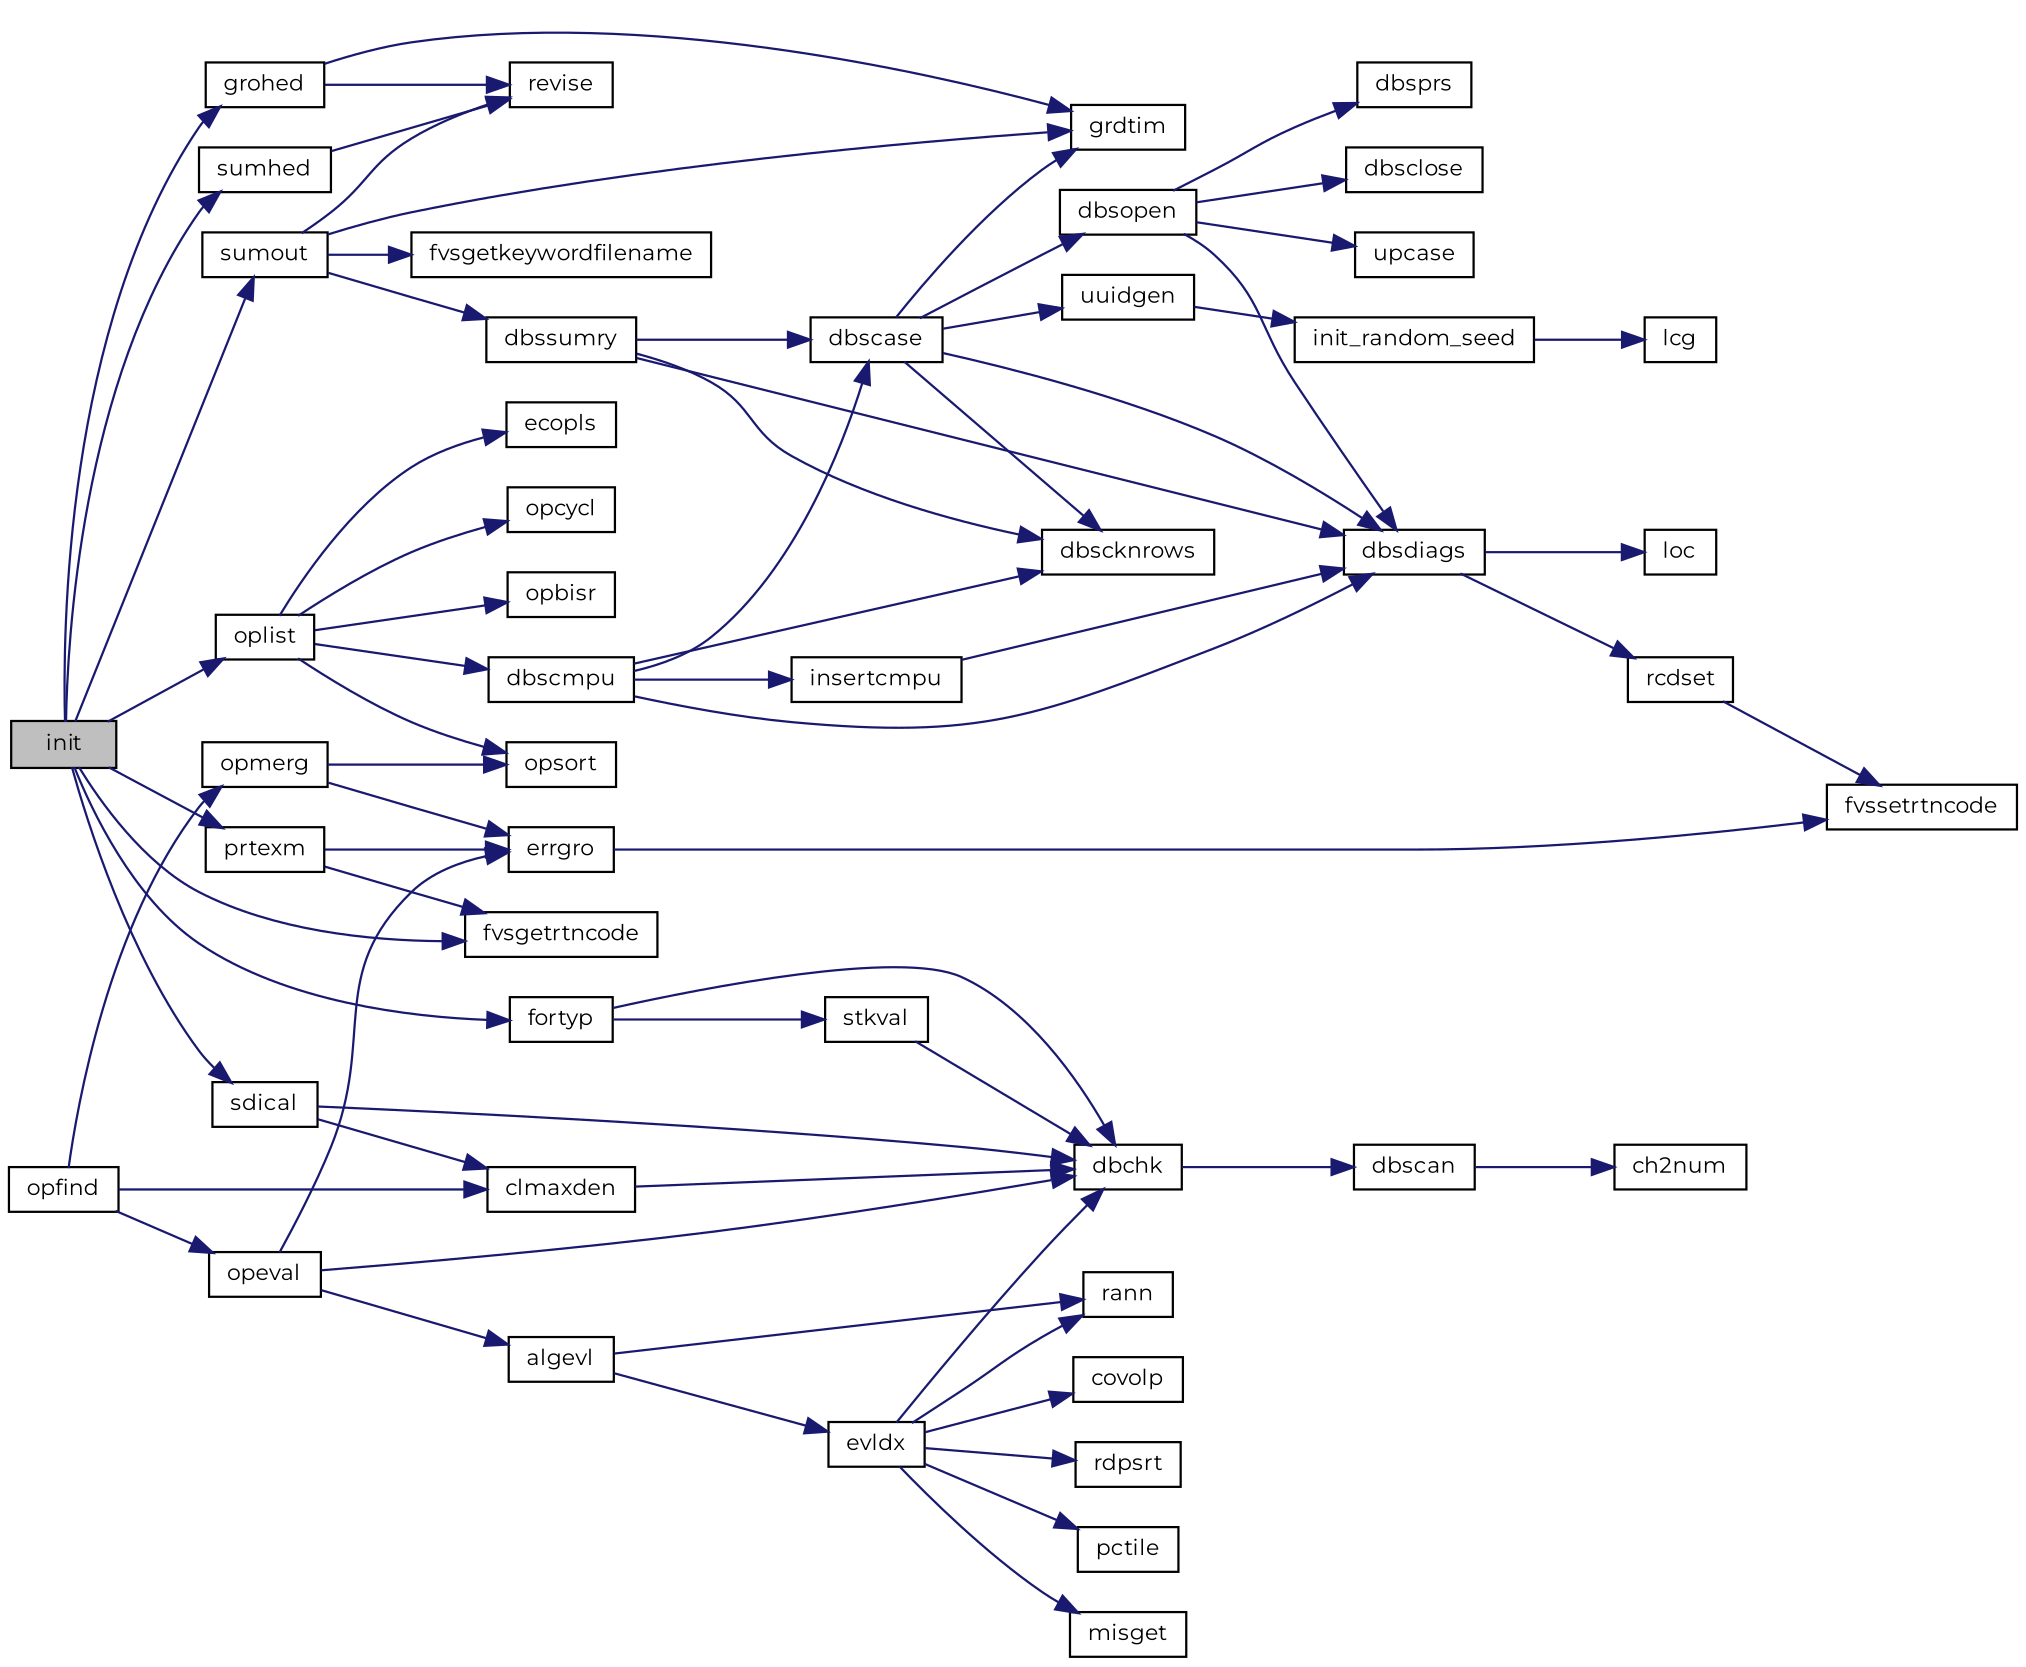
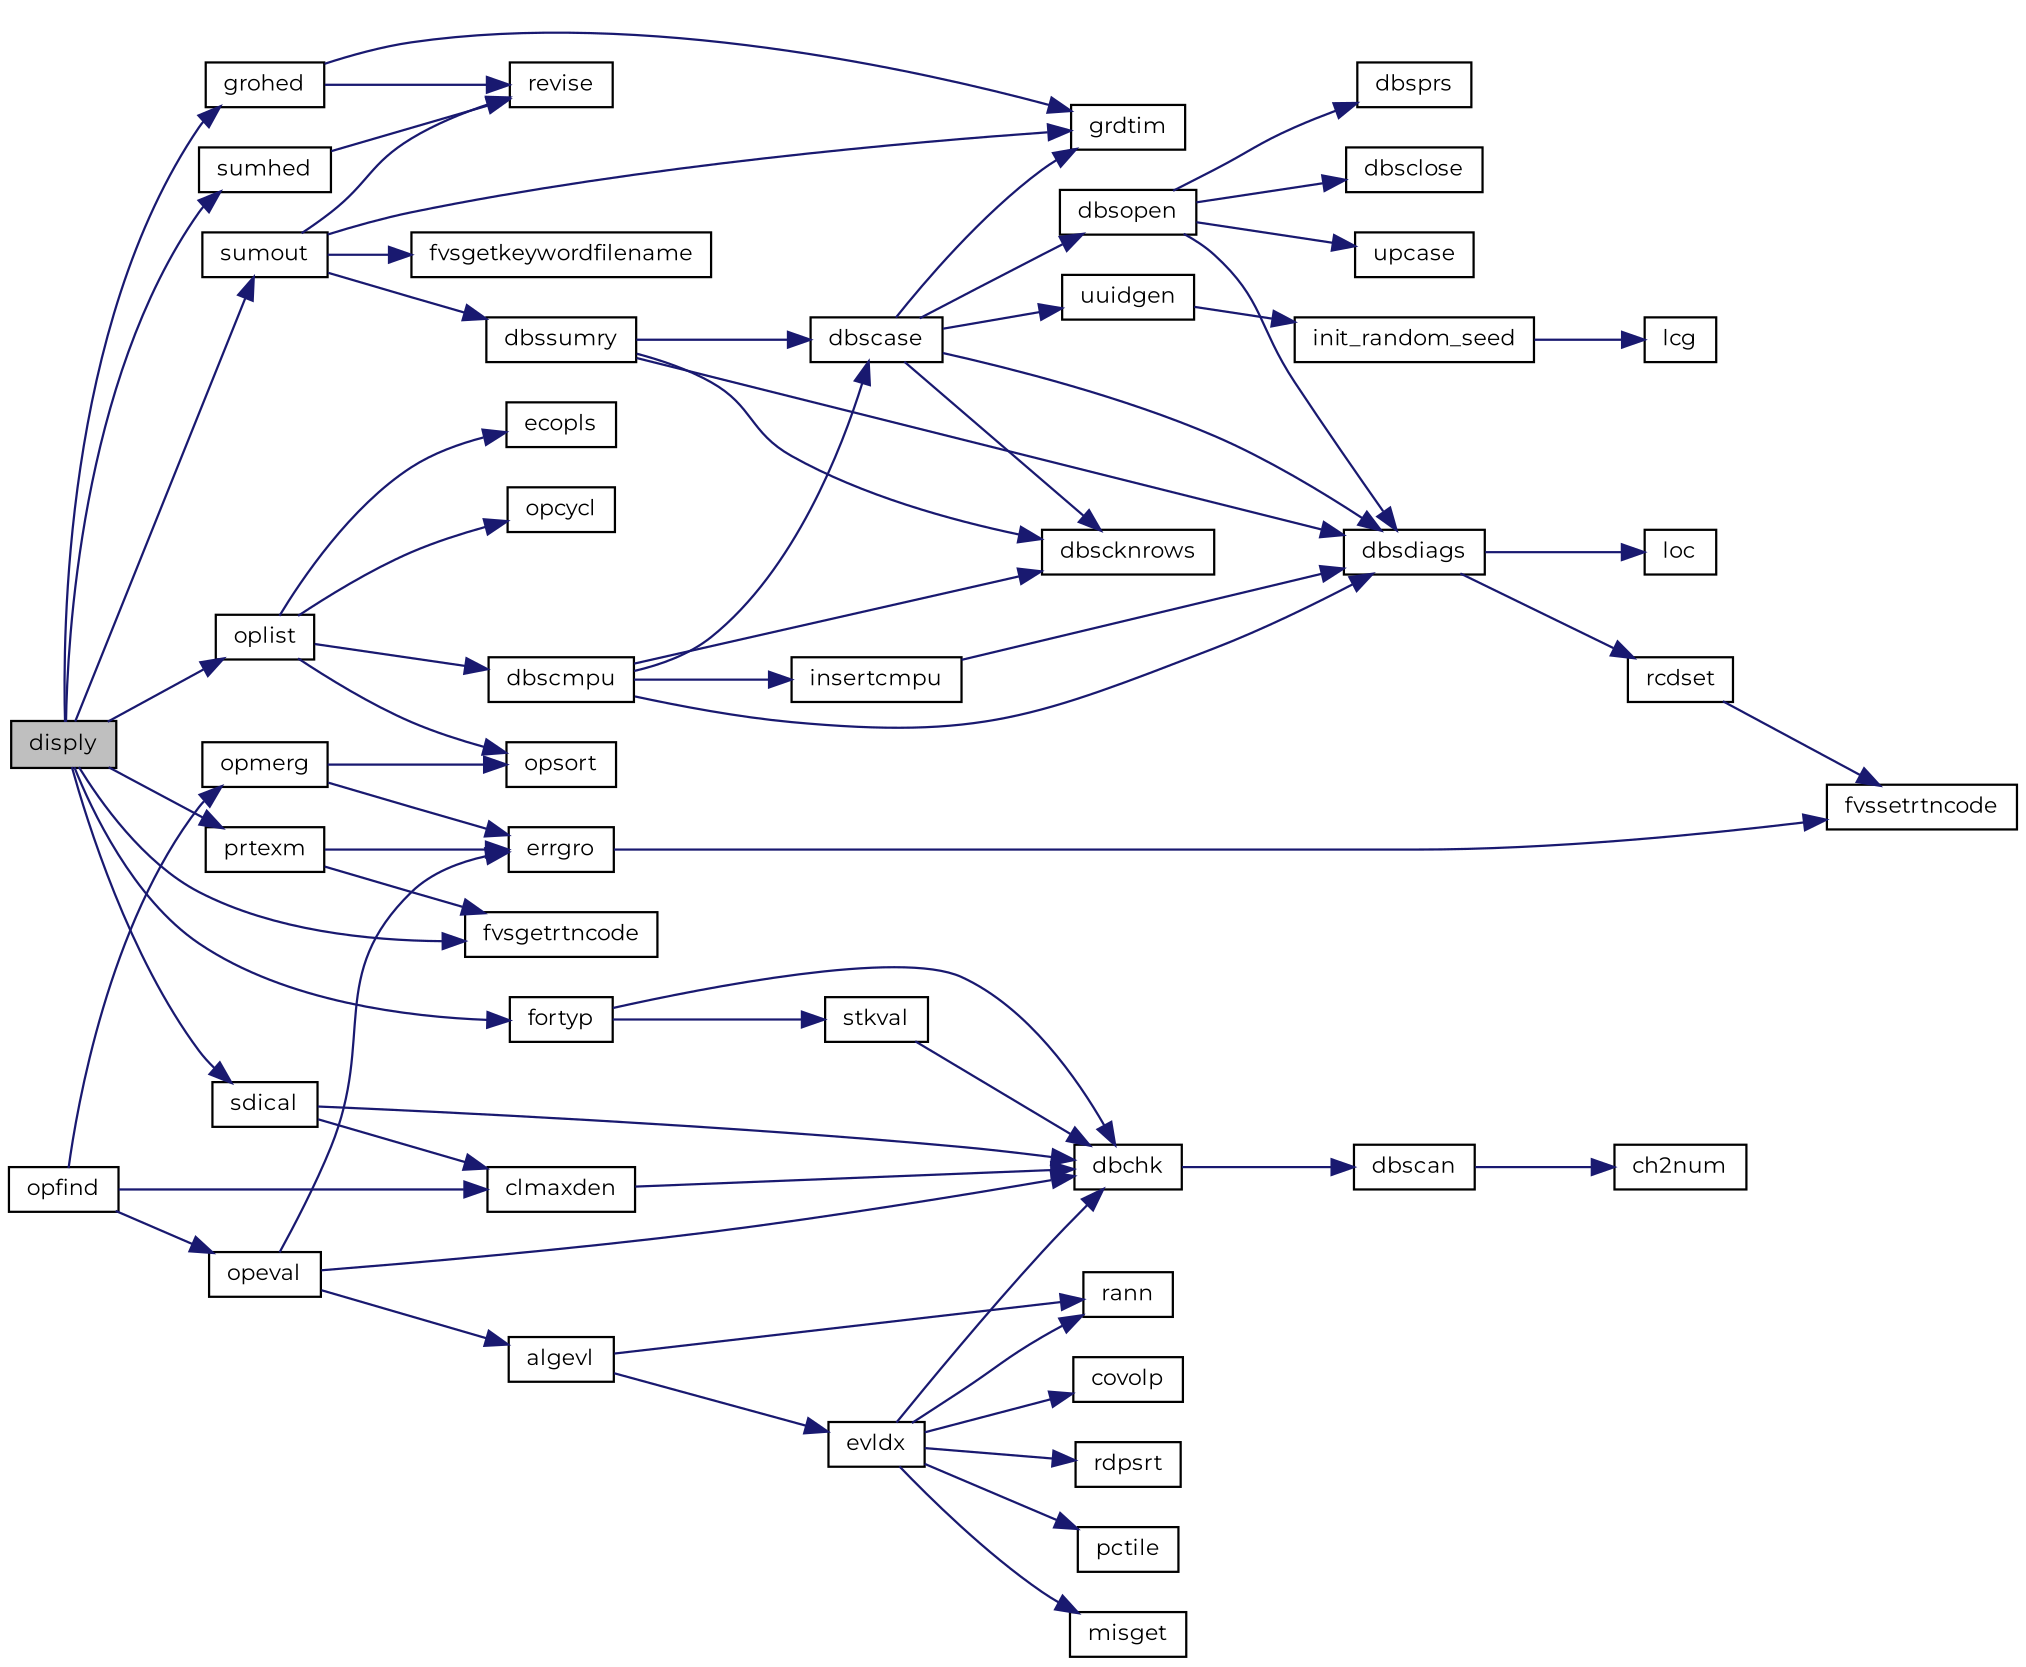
(561, 595) -> none
(64, 744) -> (64, 744)
